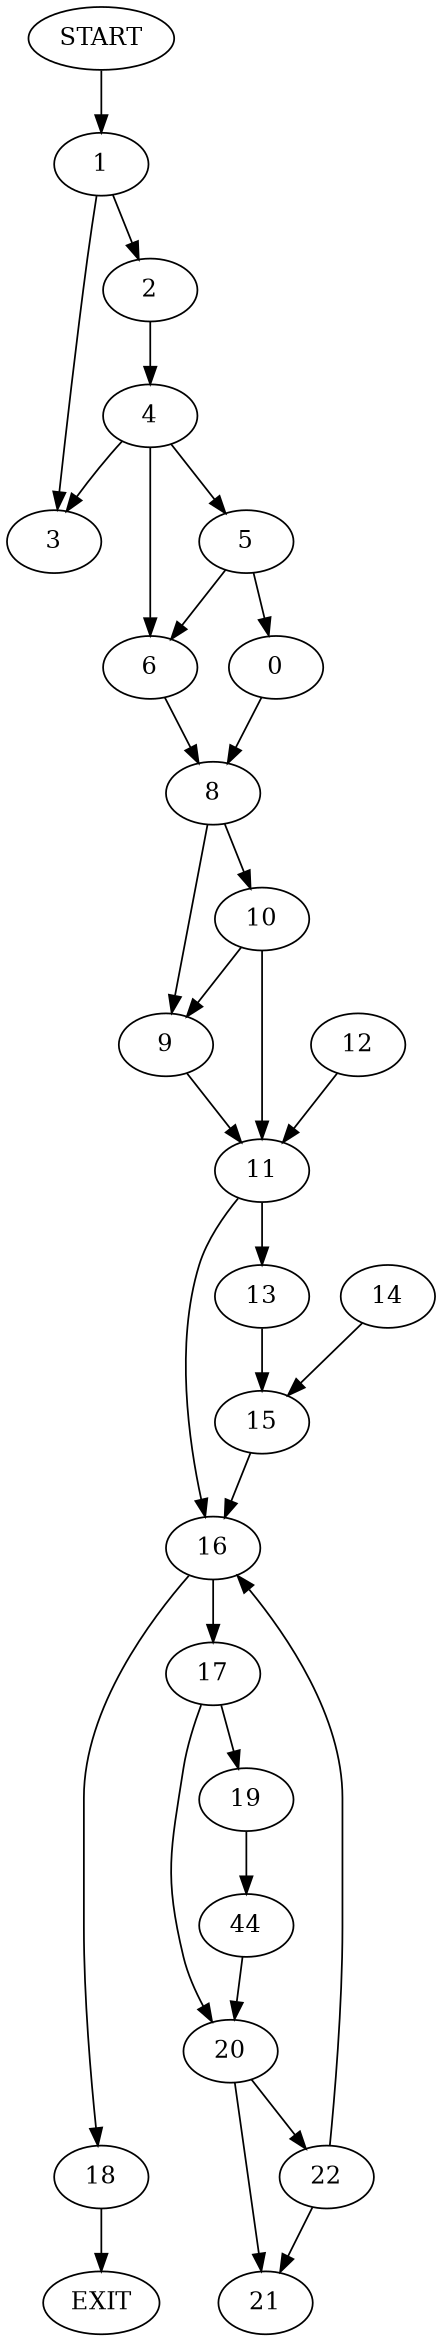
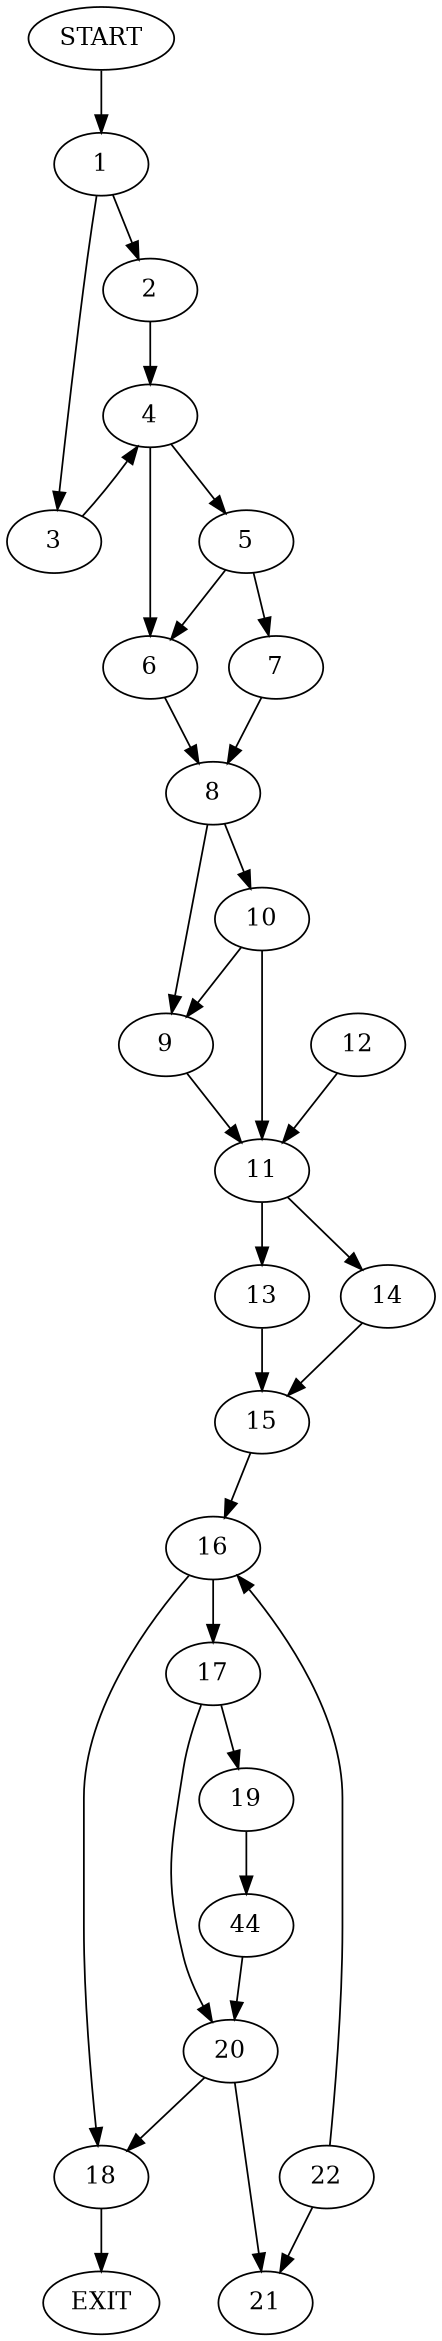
(99, 468) -> (106, 489)
(276, 667) -> (276, 667)
(187, 1343) -> (319, 1227)
(273, 2107) -> (172, 2108)
